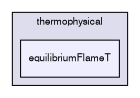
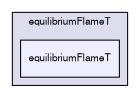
(70, 22) -> (70, 22)
